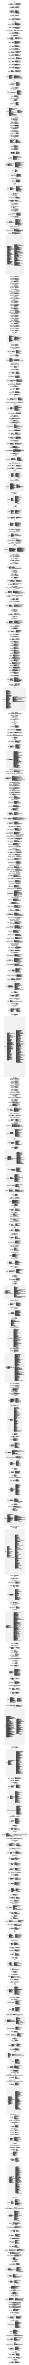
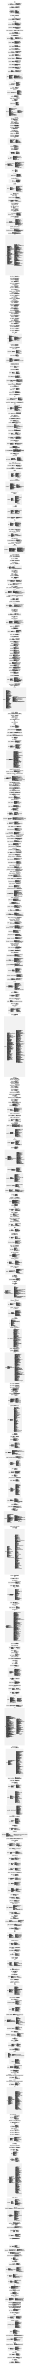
(15, 2242) -> none
